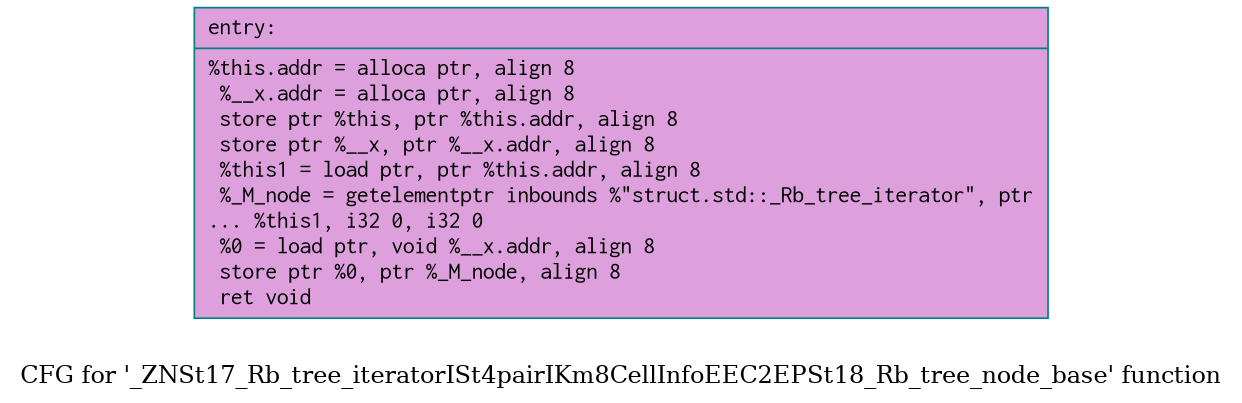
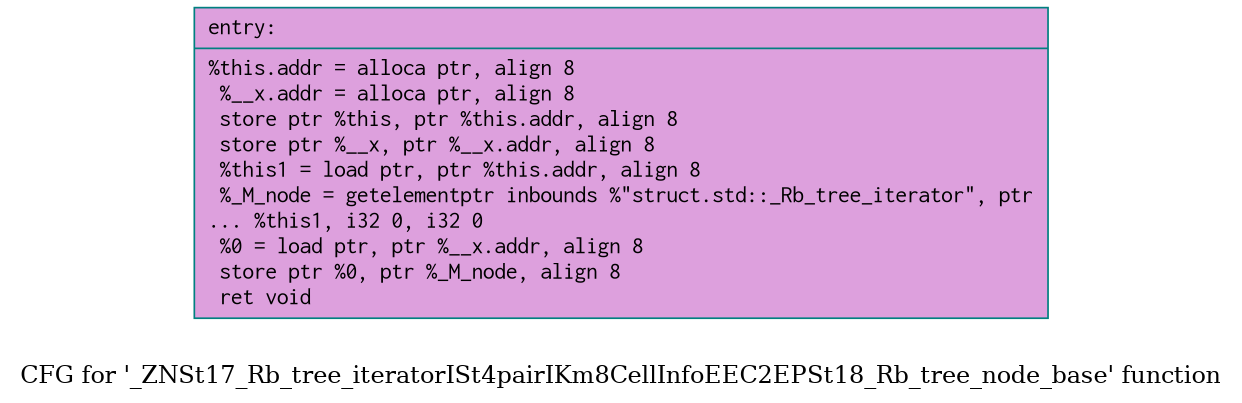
(432, 246) -> (426, 246)
